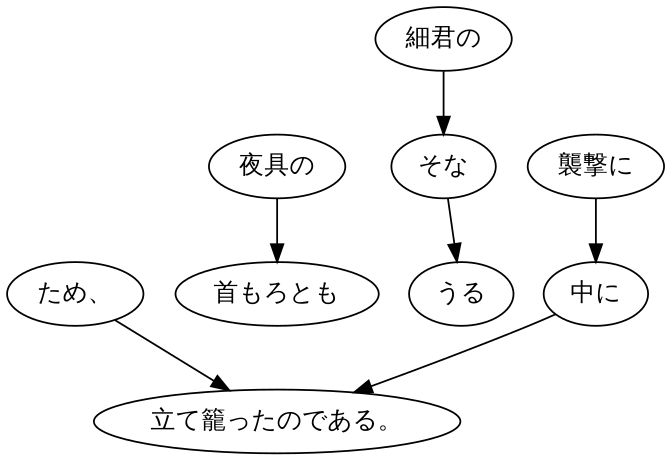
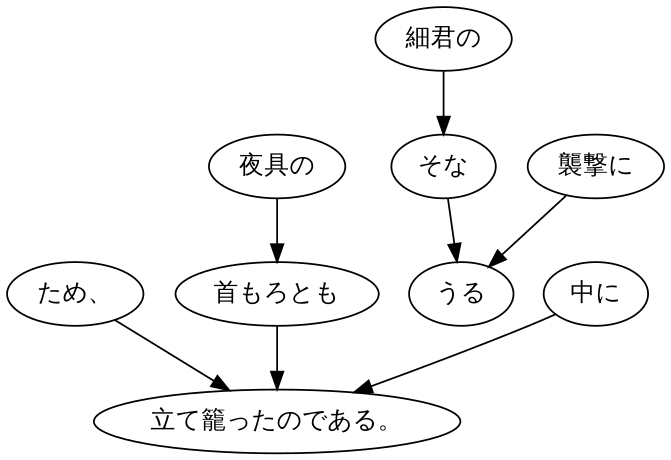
(596, 222) -> (534, 225)
none -> (277, 349)
